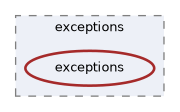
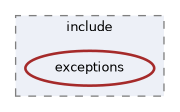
(90, 28) -> (90, 28)
